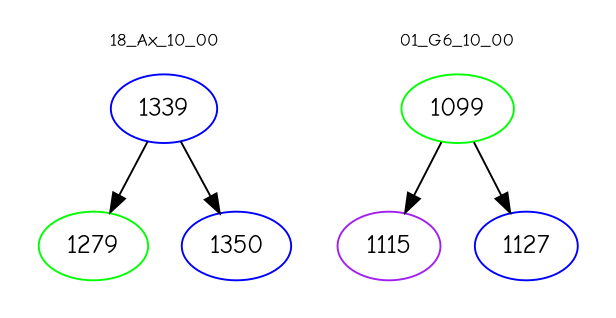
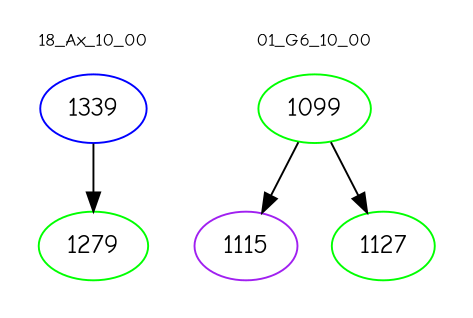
(236, 246) -> none
(526, 246) -> (383, 246)
